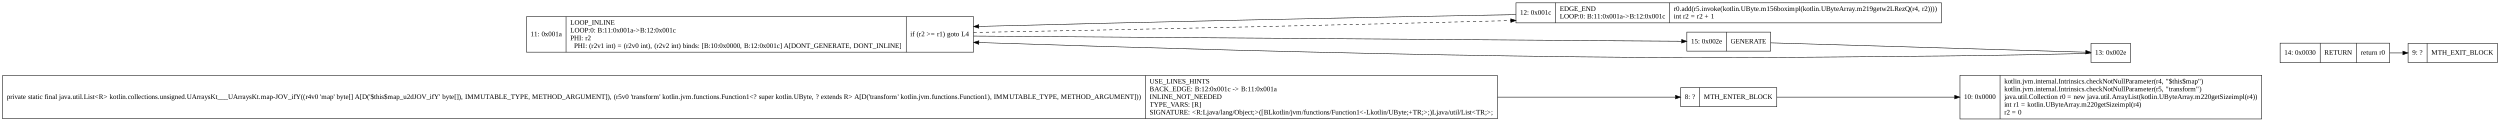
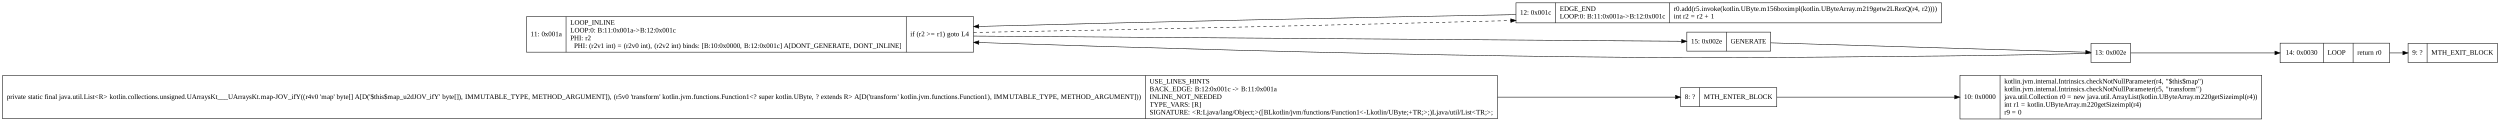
none -> (2203, 53)
(2338, 53) -> (2337, 53)
(2013, 112) -> (2013, 112)
